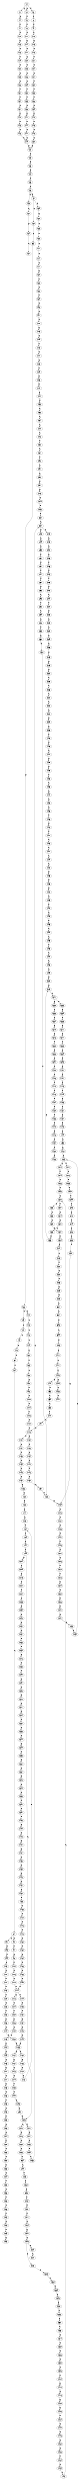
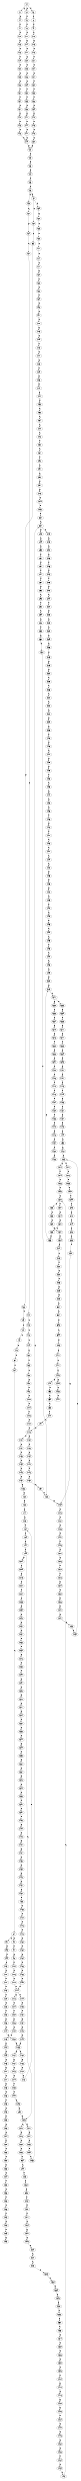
(26, 1311) -> (29, 784)
(27, 2254) -> (33, 2261)
